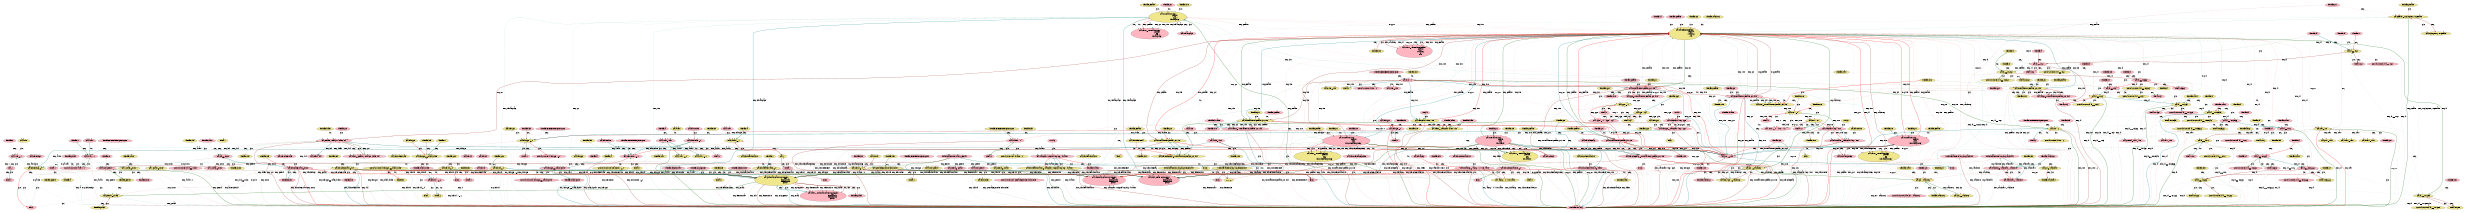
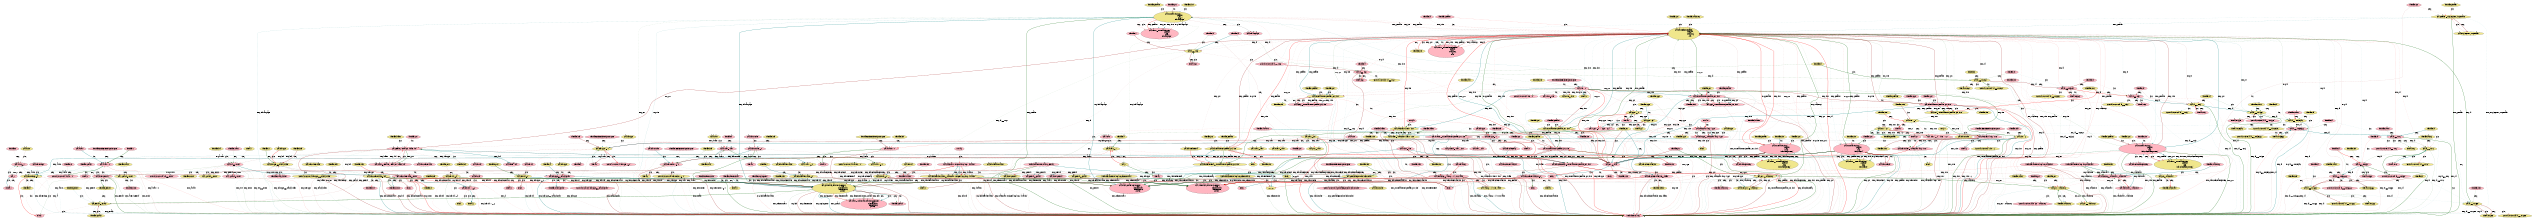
(2197, 62) -> (1319, 68)
(734, 141) -> (1111, 149)
